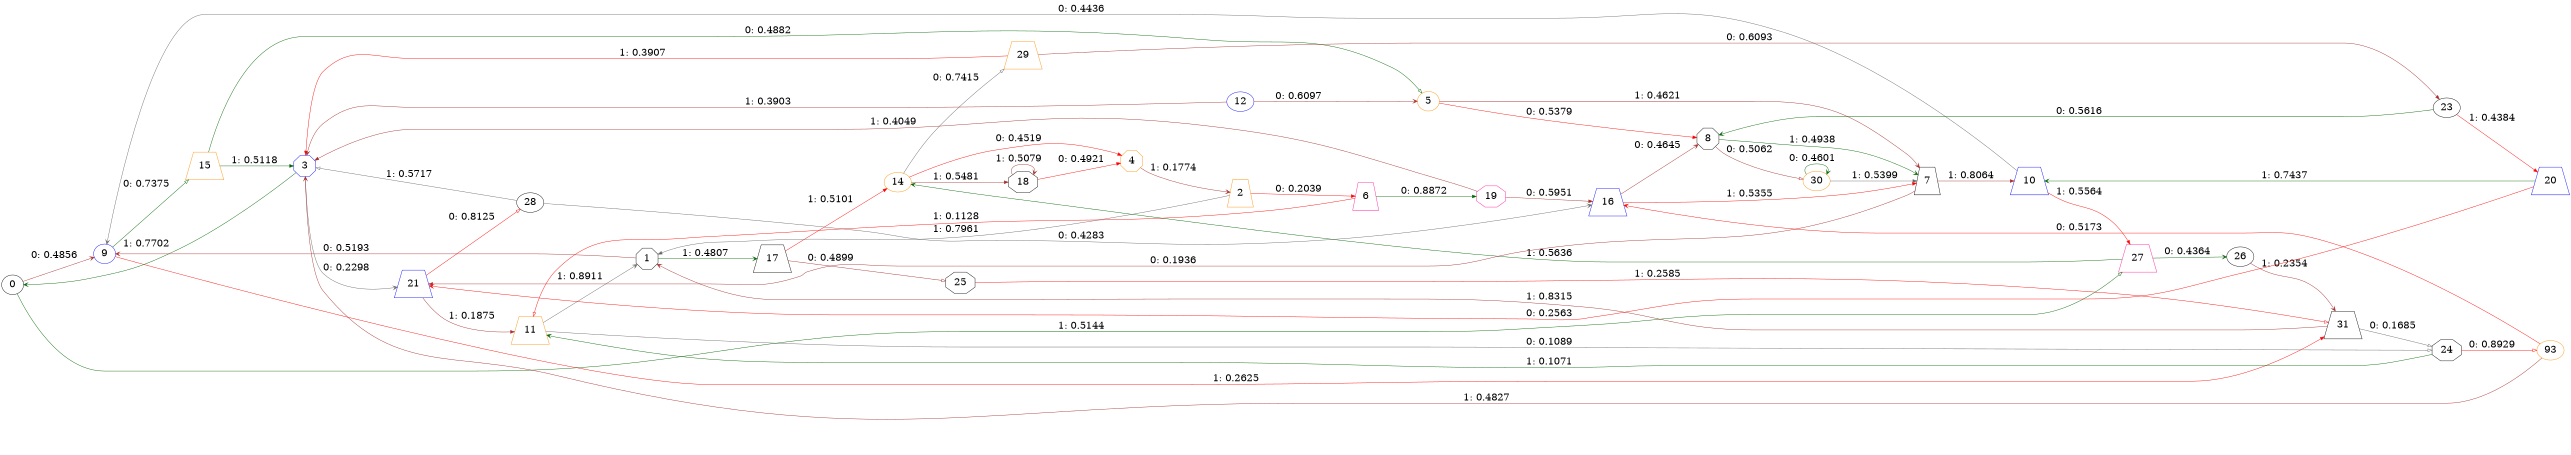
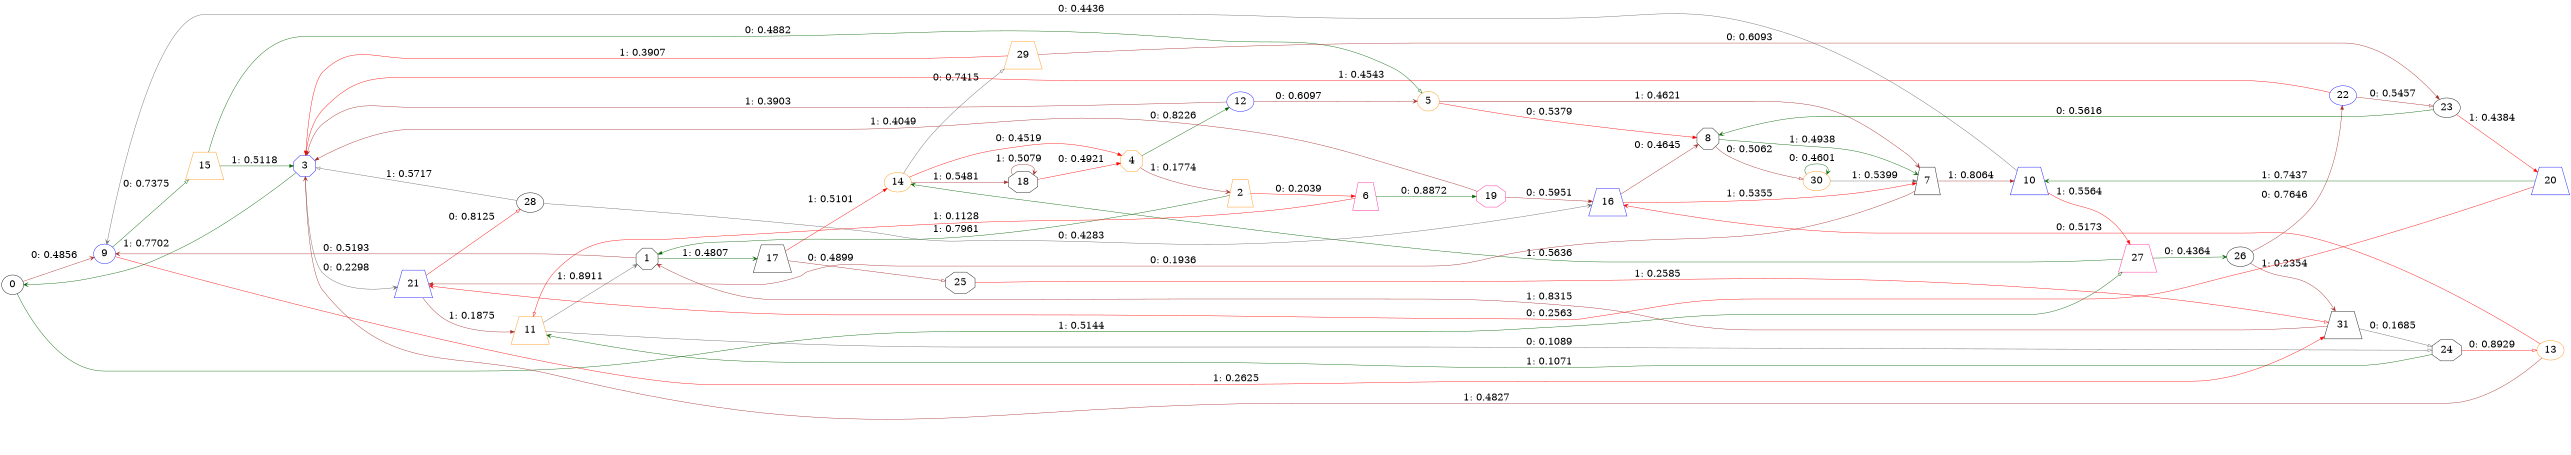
none -> (2343, 96)
none -> (1184, 133)
(947, 238) -> (947, 238)
(2550, 350) -> (2550, 350)
